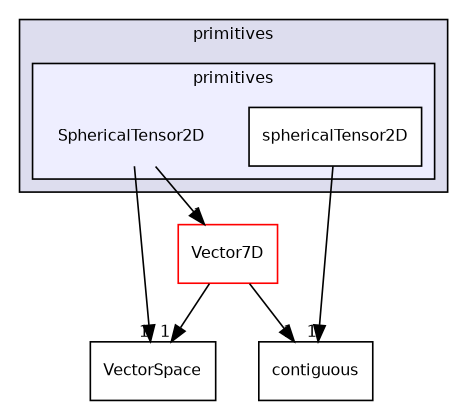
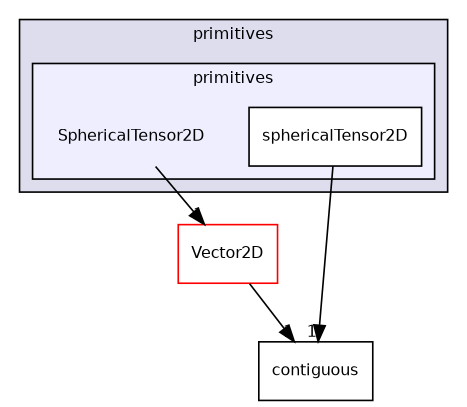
(228, 254) -> (228, 254)
(153, 371) -> none
